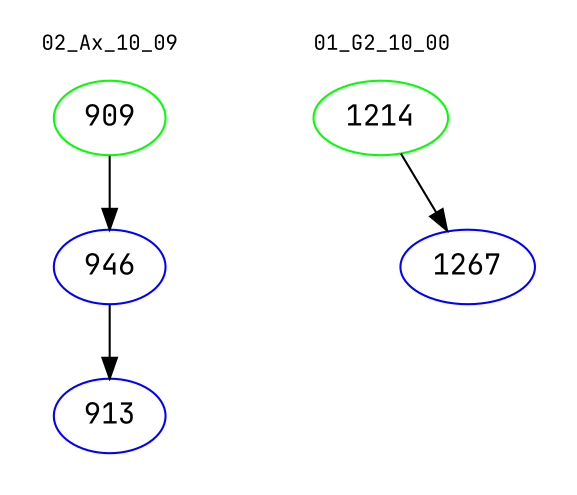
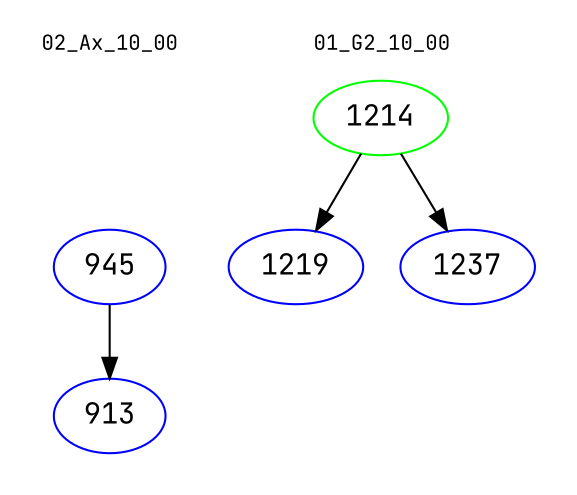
(111, 44) -> (111, 44)
(110, 118) -> none
(110, 267) -> (110, 267)
none -> (296, 267)
(468, 267) -> (468, 267)
